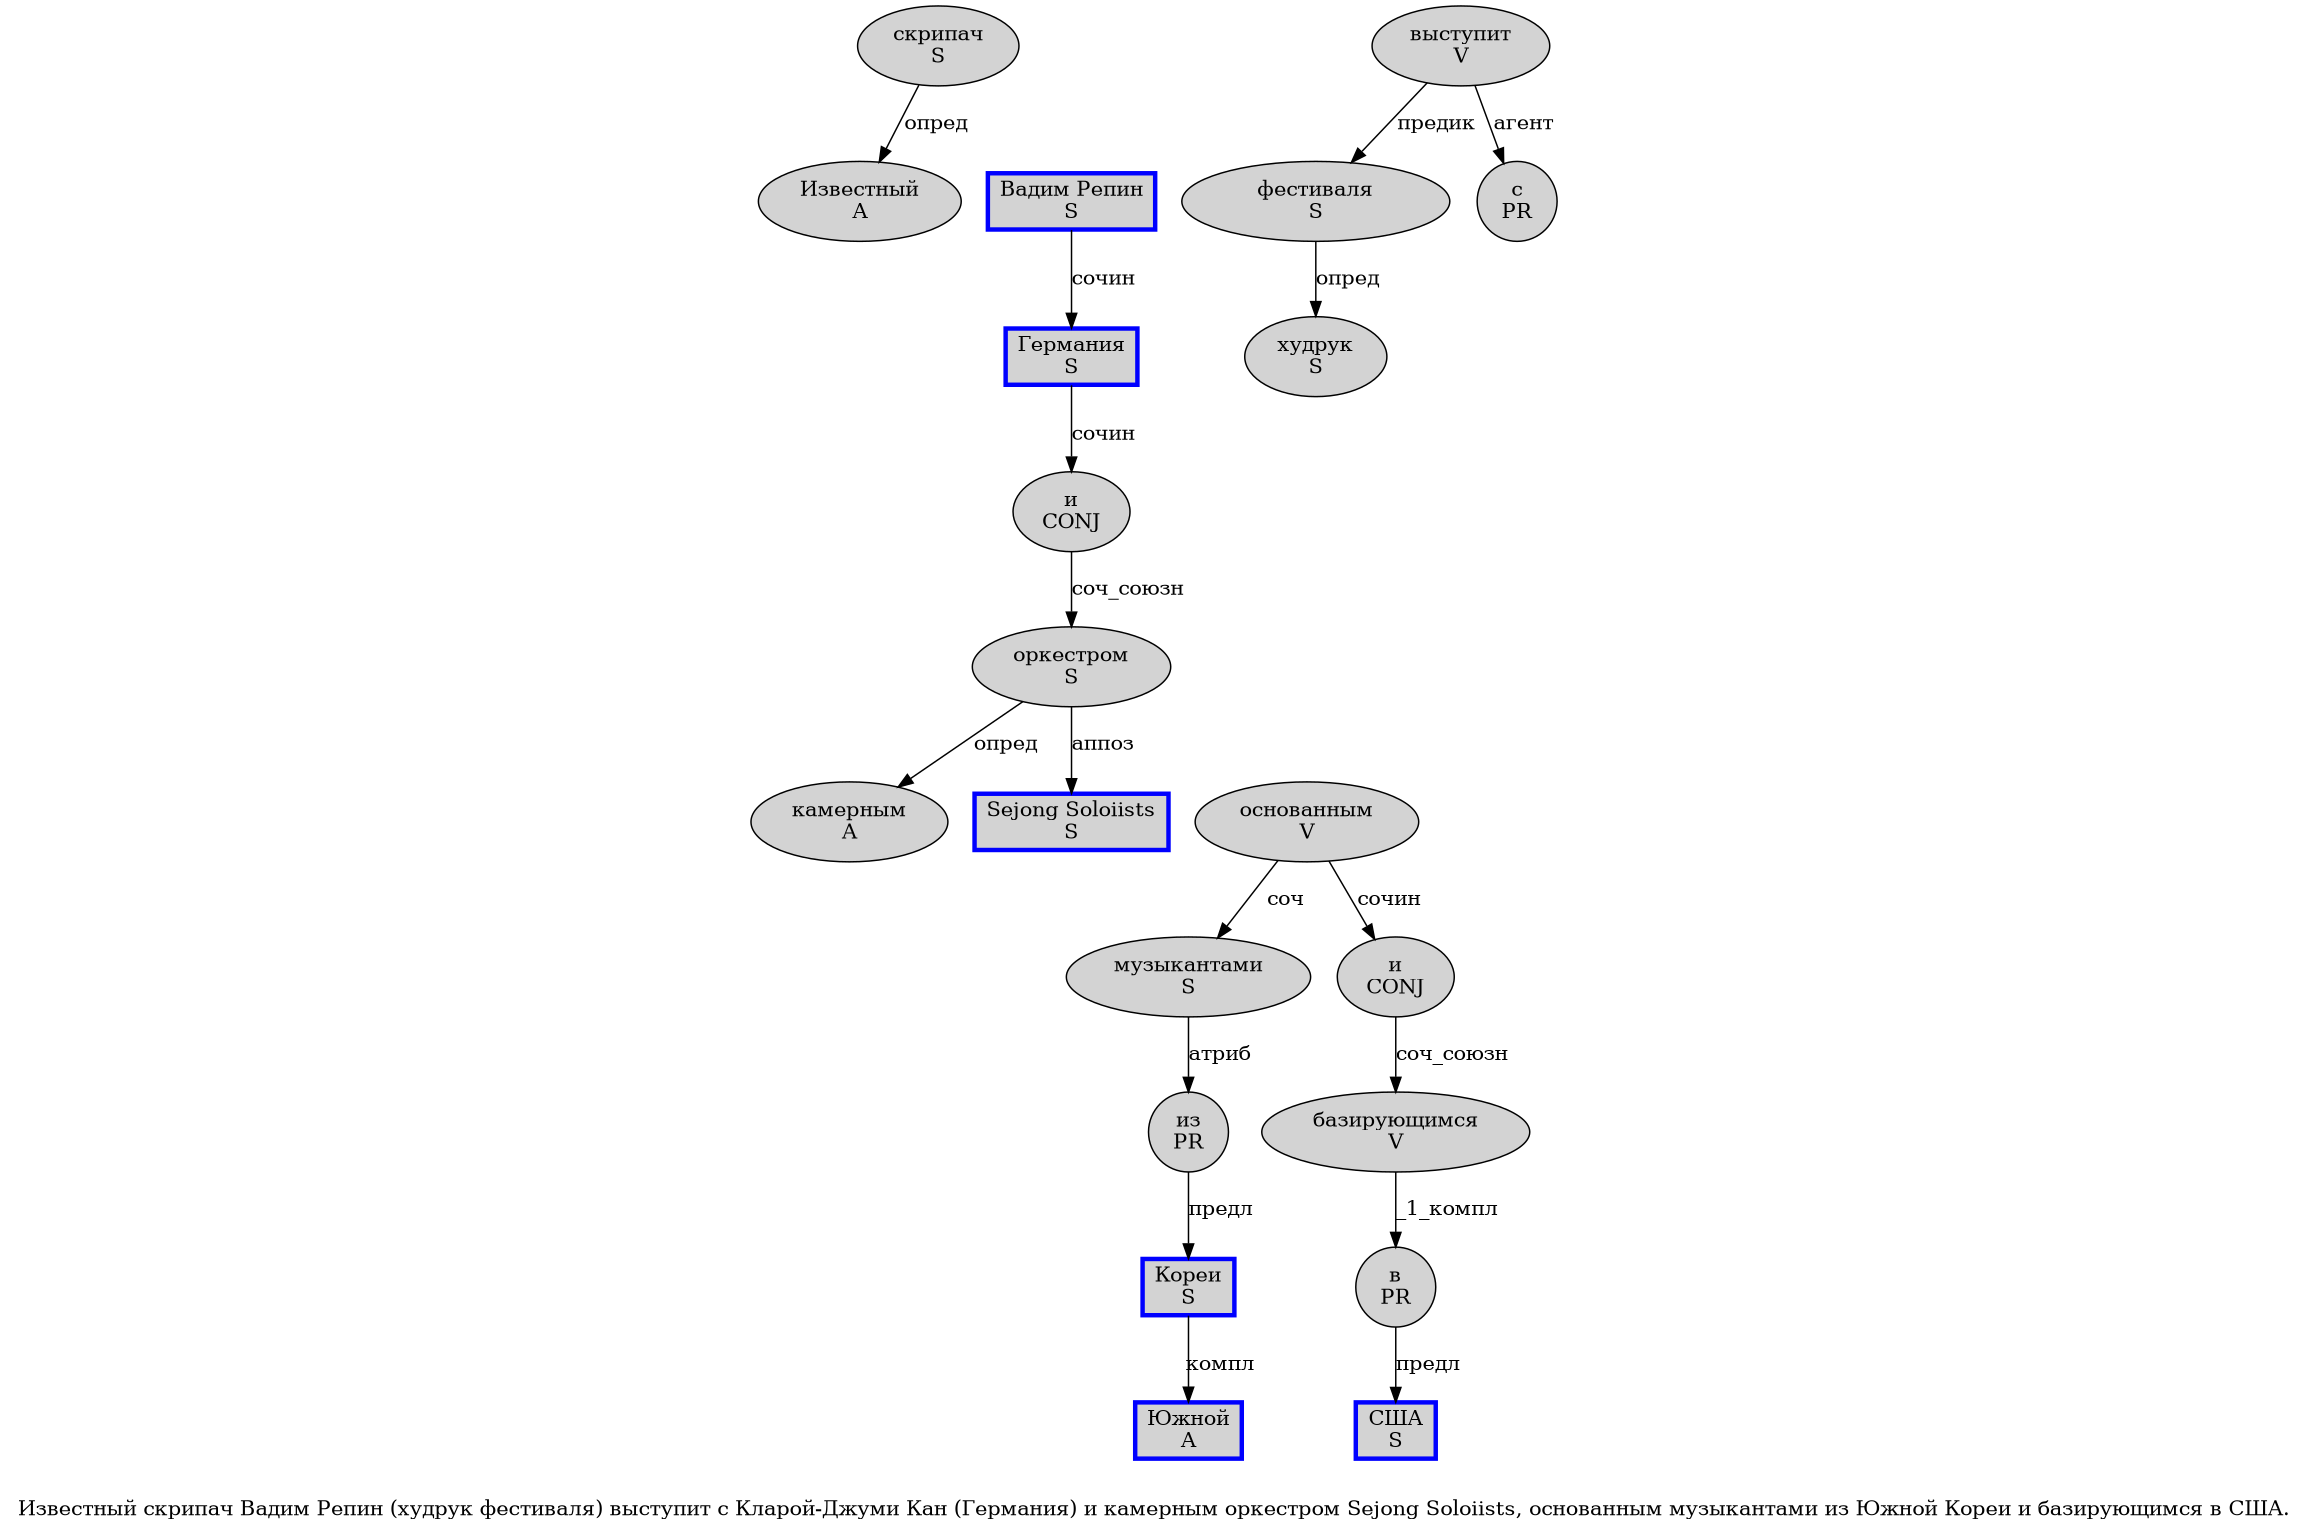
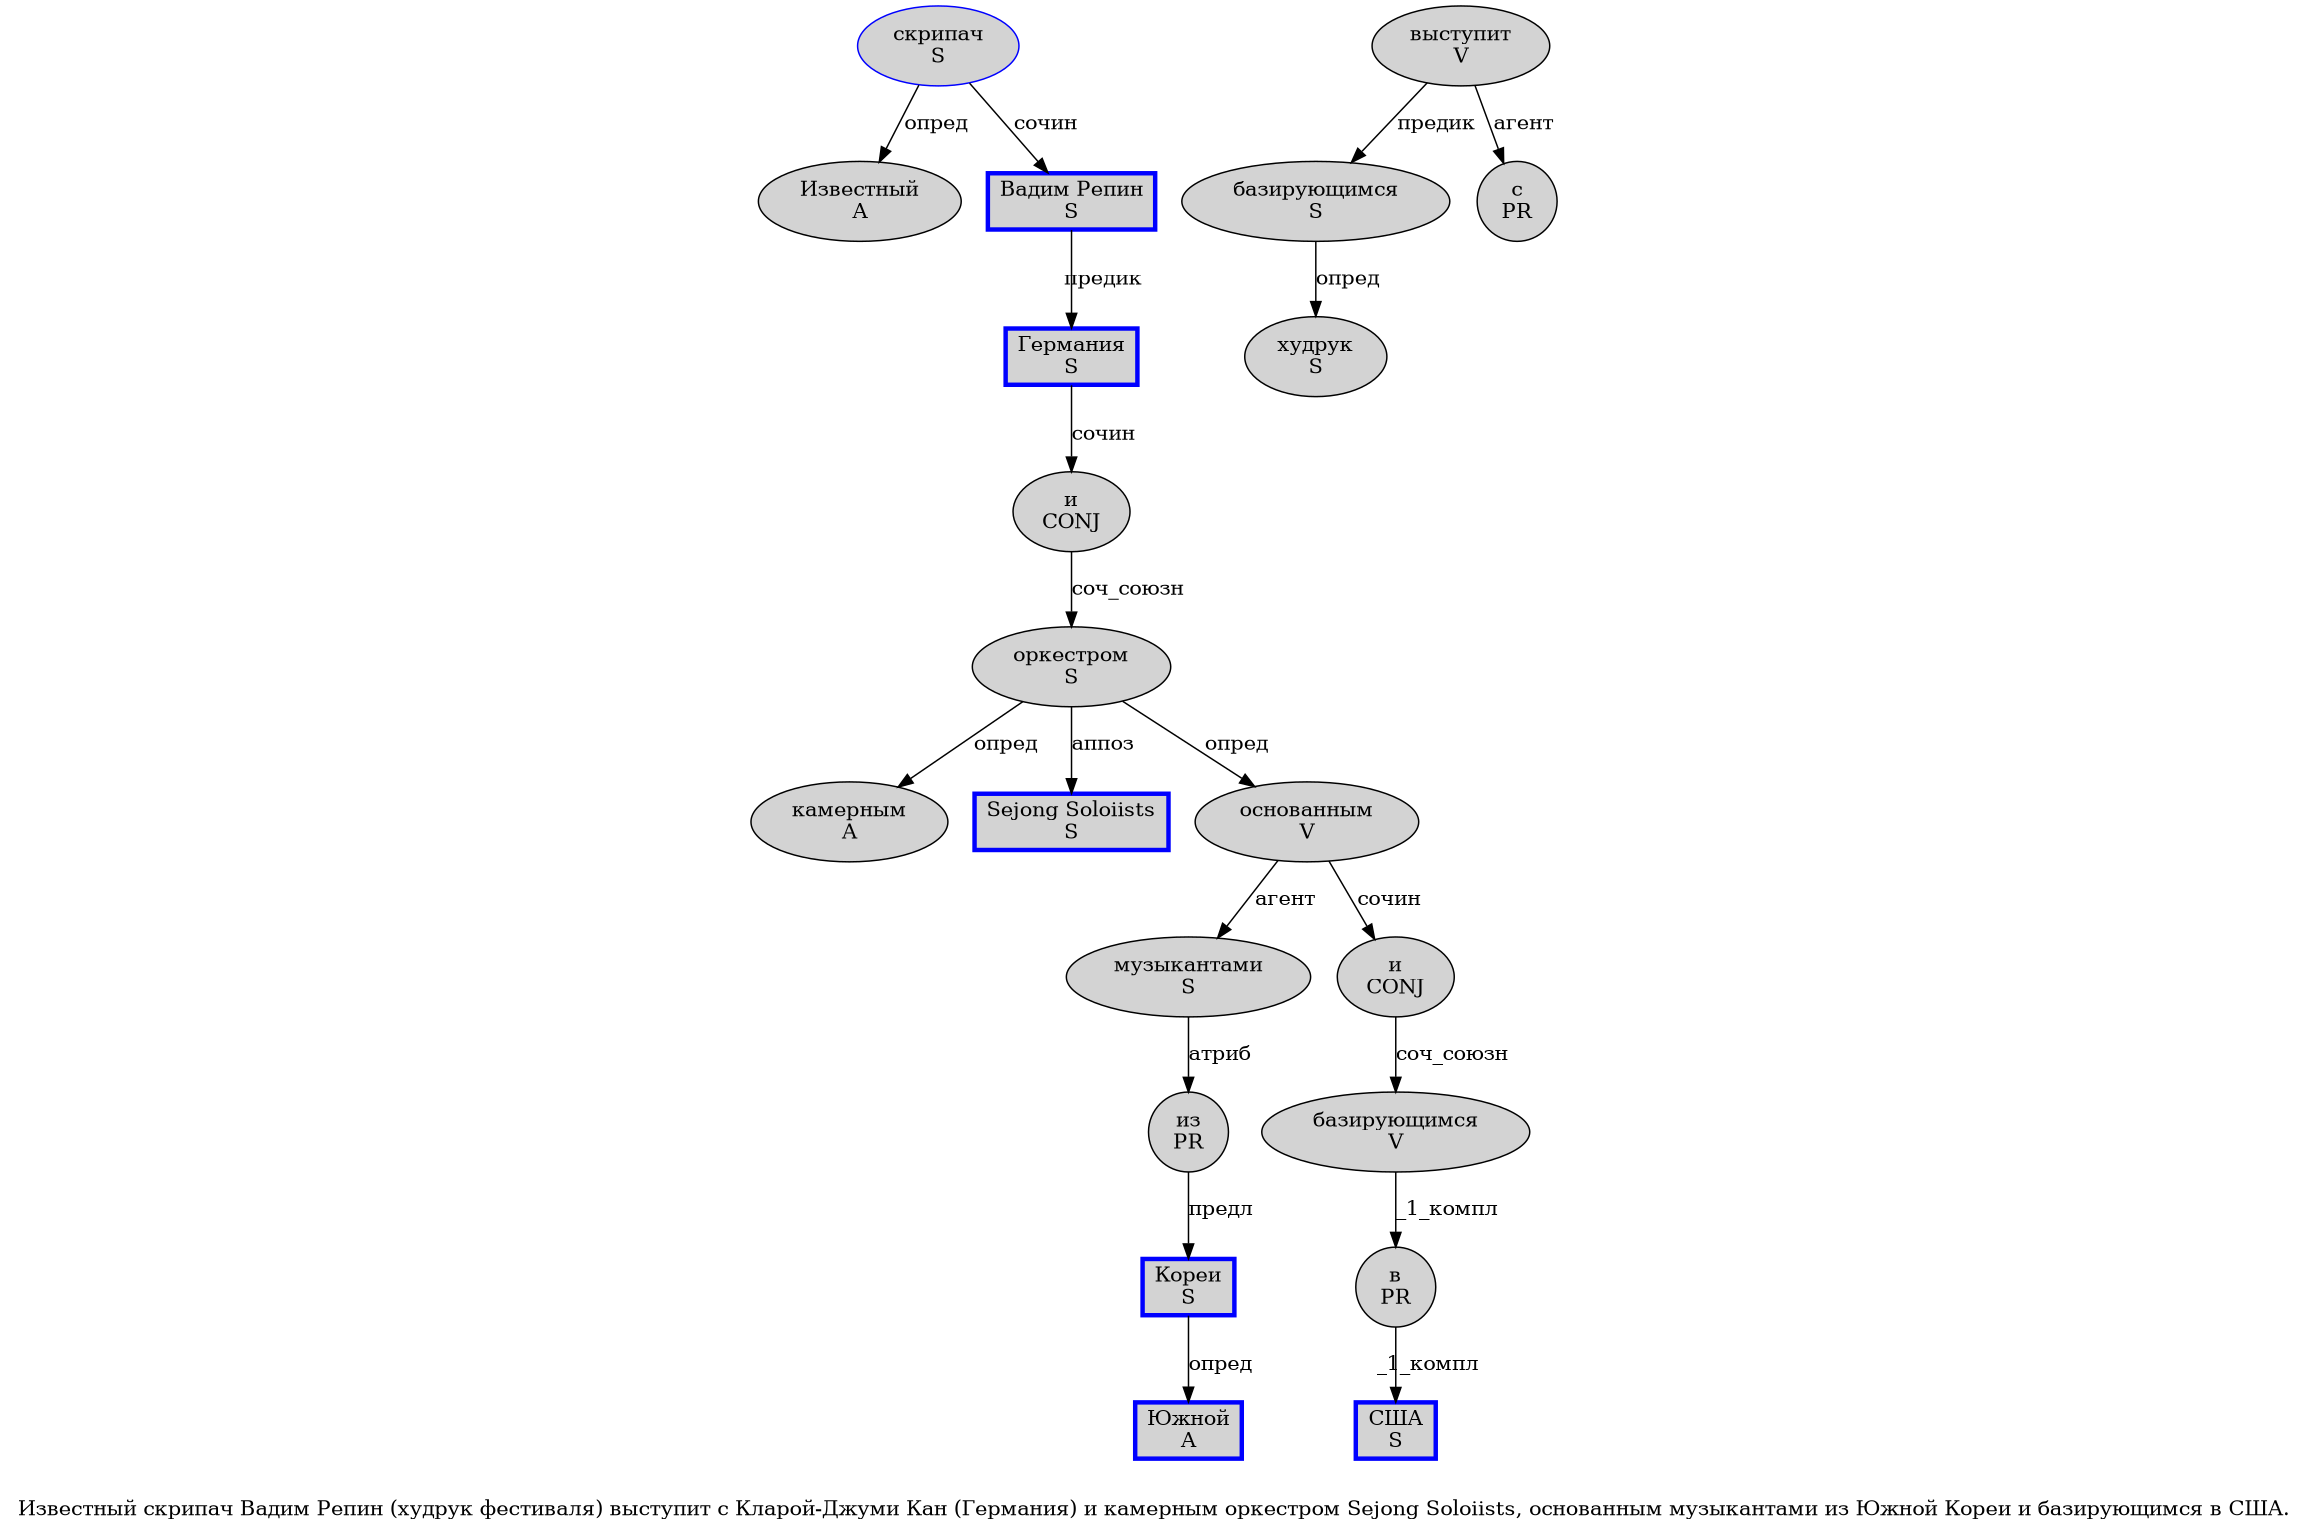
(938, 46) -> (938, 46)
none -> (1004, 122)
(1316, 201) -> (1316, 201)
(1103, 279) -> (1103, 279)
none -> (1182, 740)
(1285, 899) -> (1285, 899)
(1220, 1365) -> (1220, 1365)
(1428, 1365) -> (1428, 1365)
